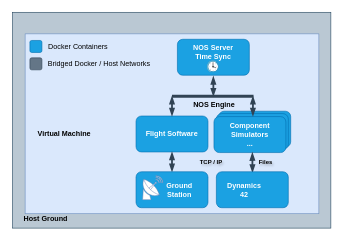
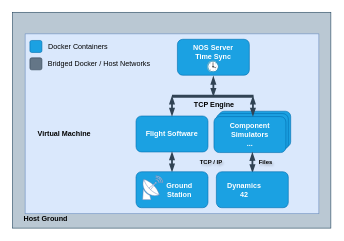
(214, 105) -> (214, 105)
